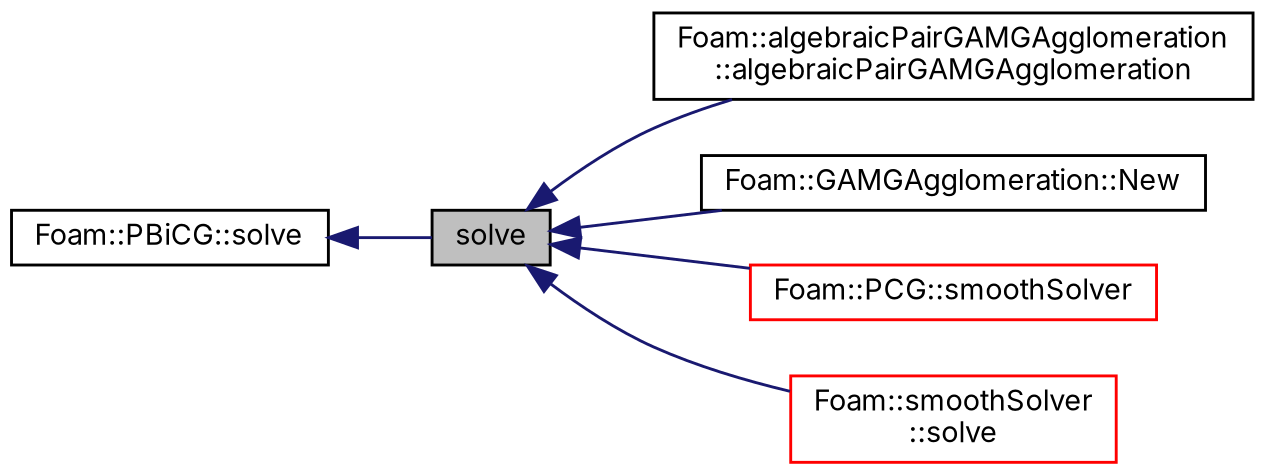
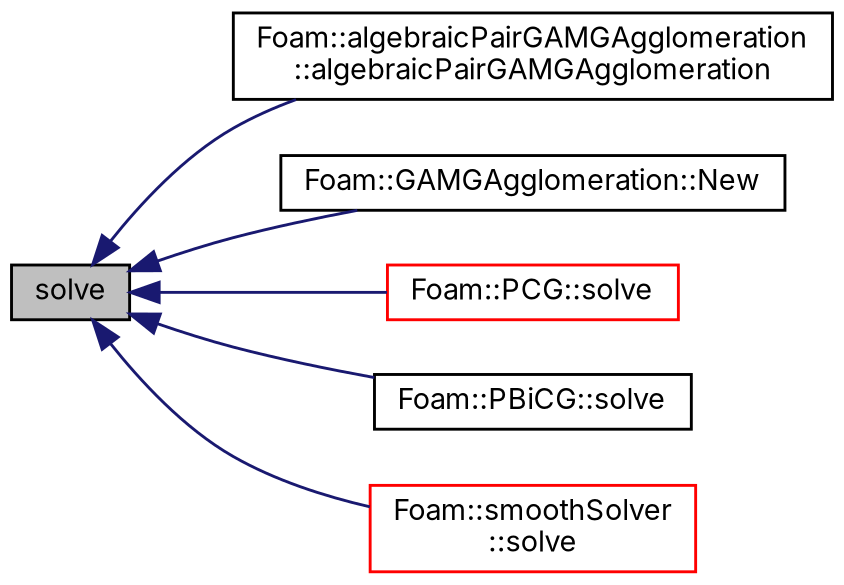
(395, 238) -> (265, 355)
(953, 292) -> (533, 292)
